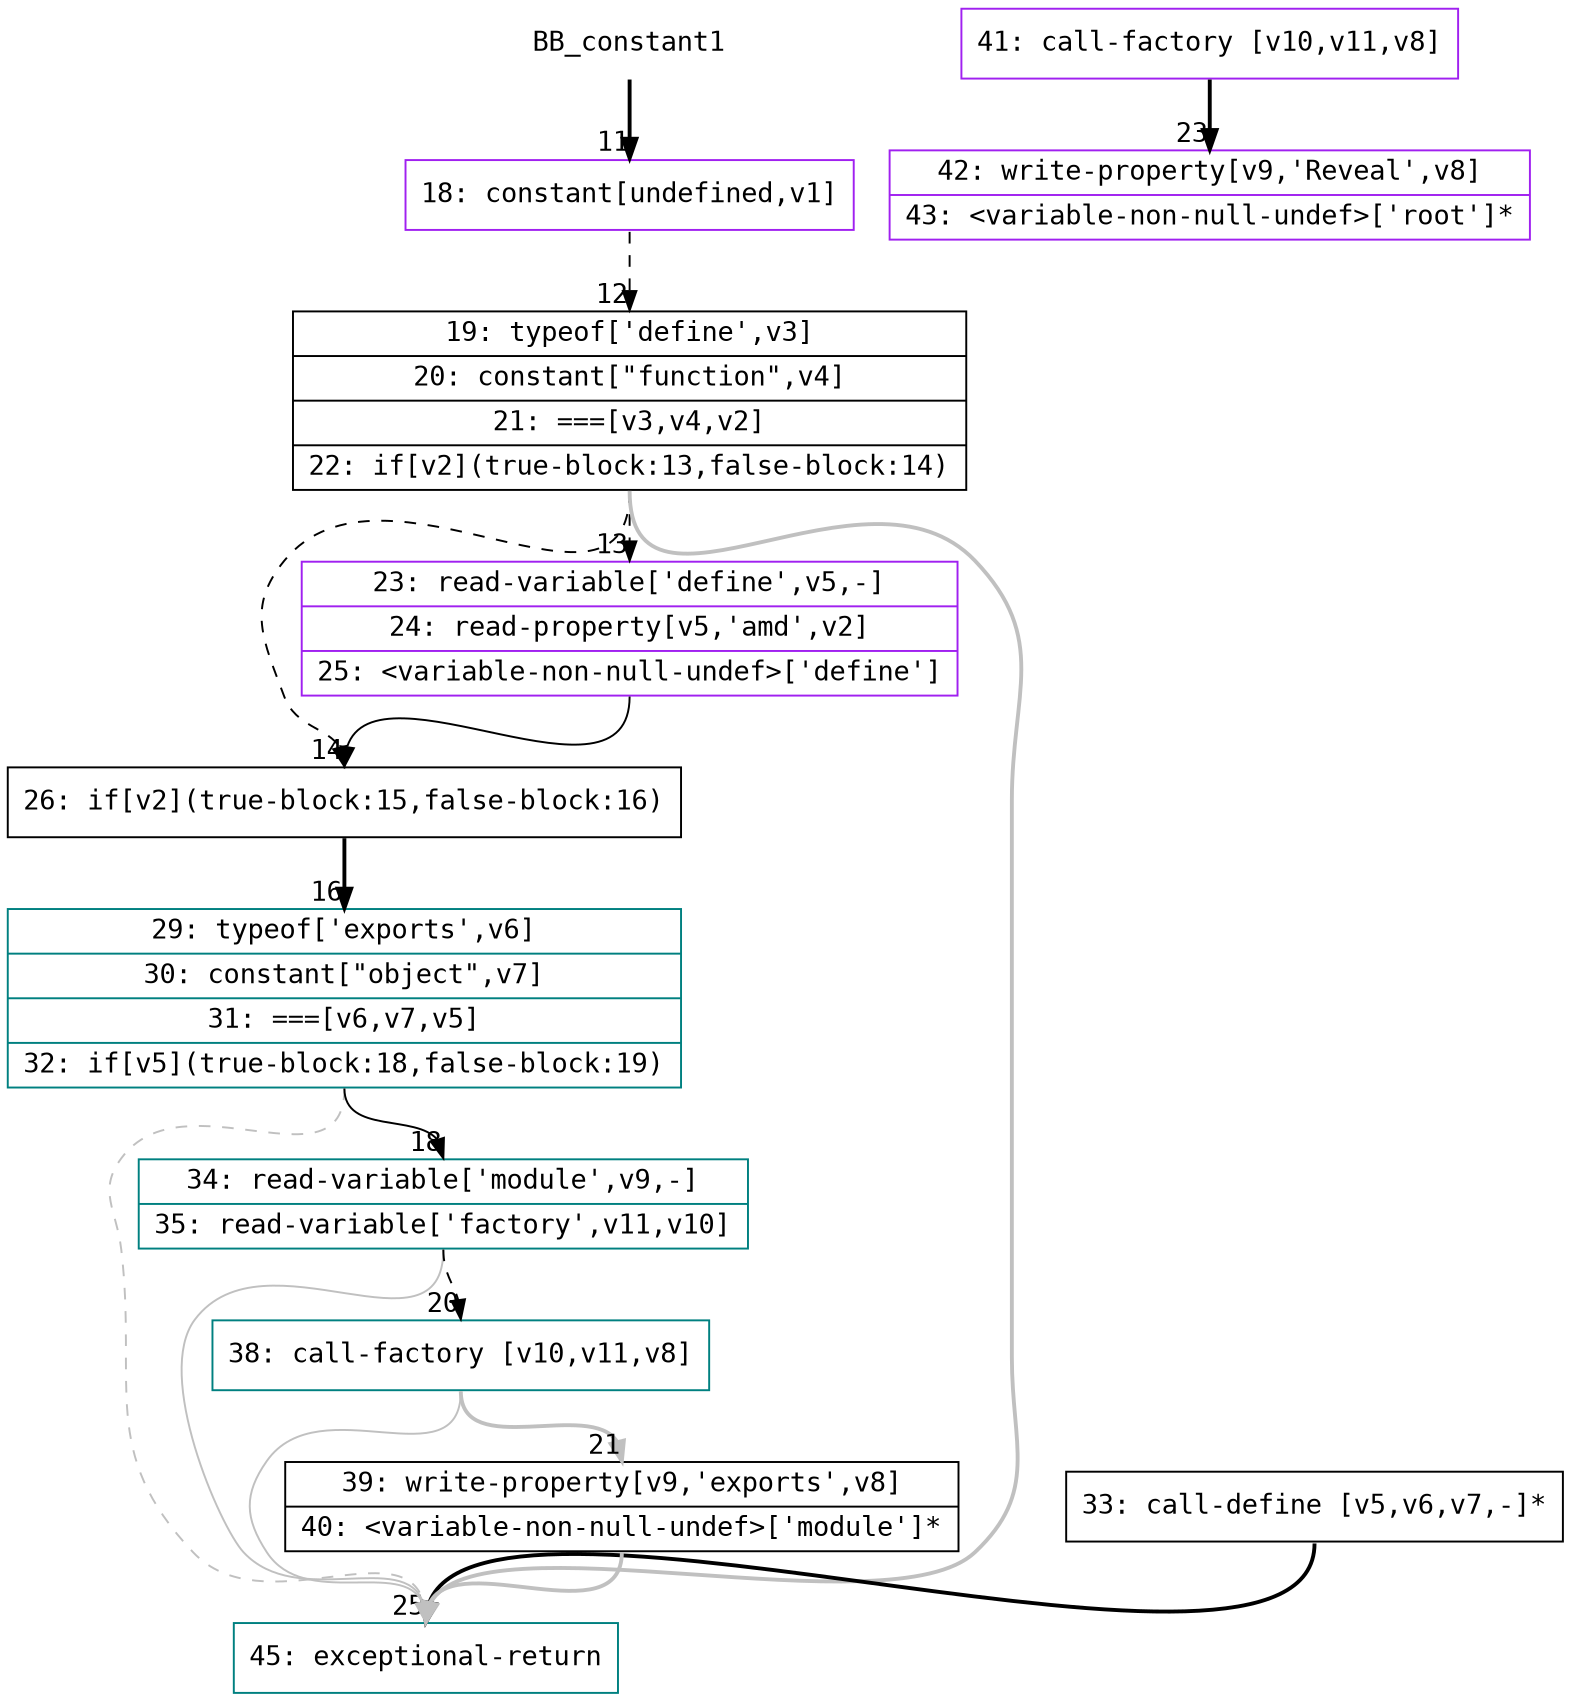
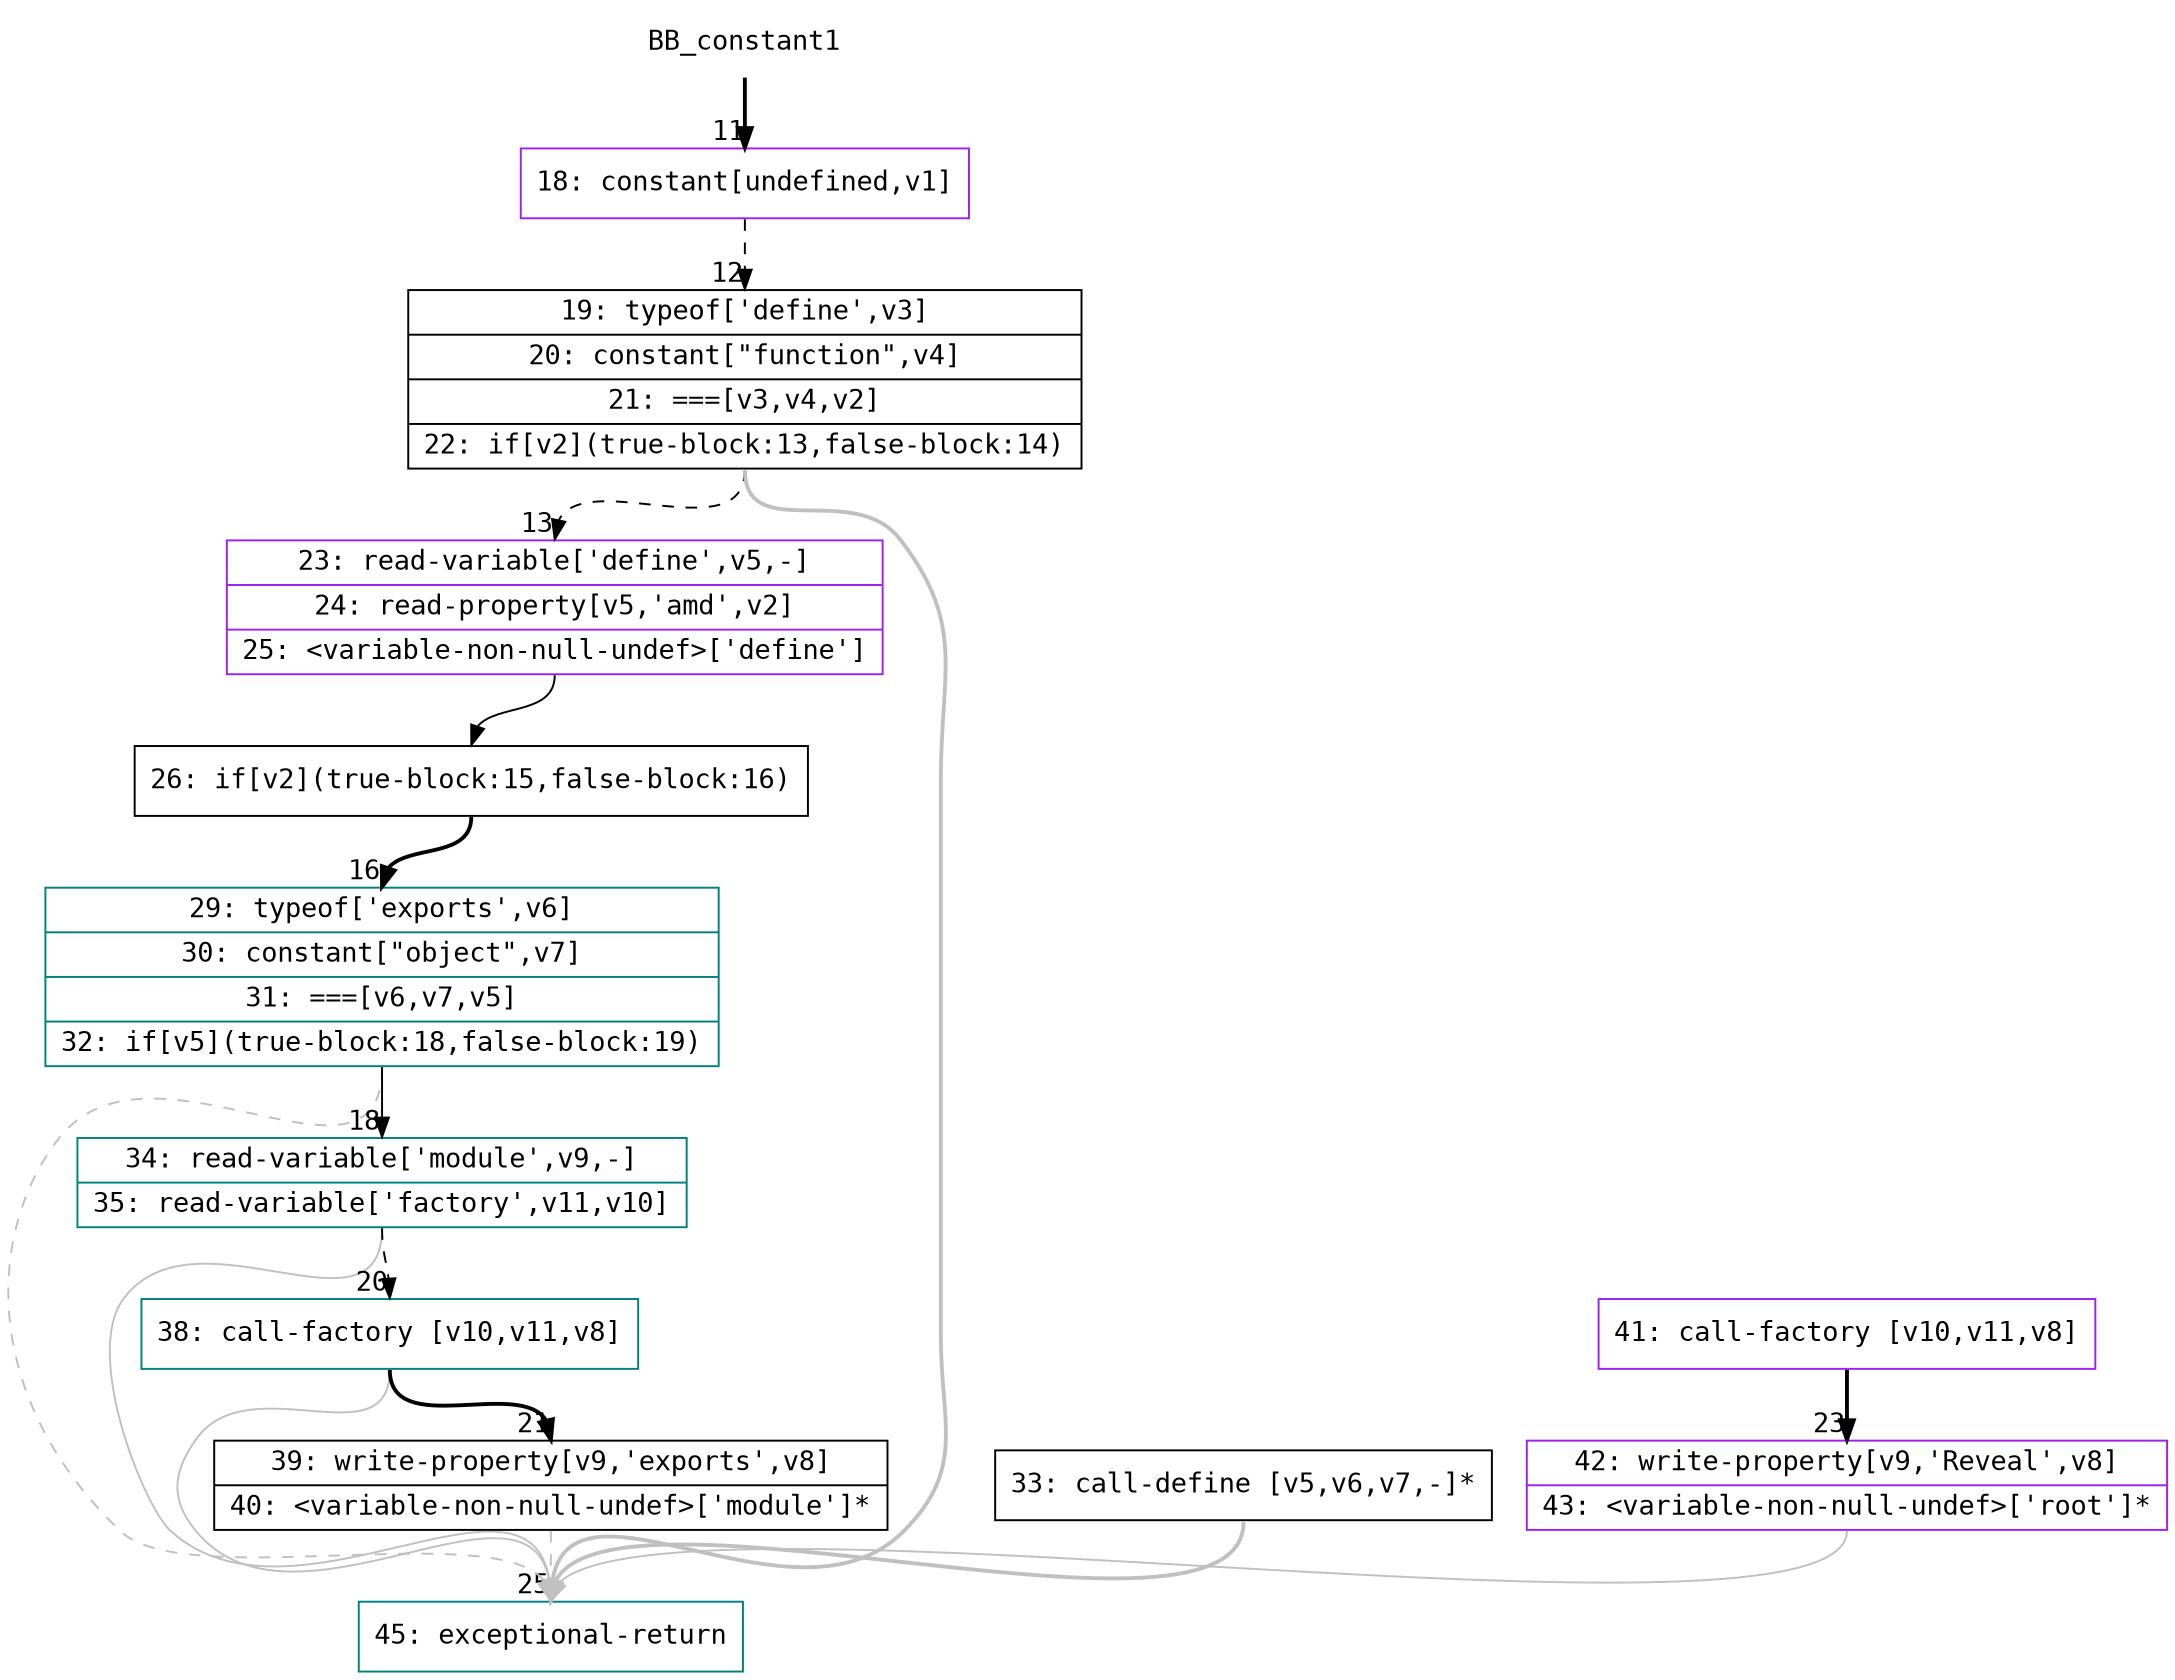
(361, 524) -> none
(532, 1427) -> (461, 1405)
none -> (1240, 1568)
(534, 1588) -> (551, 1556)
(926, 1590) -> (942, 1566)
